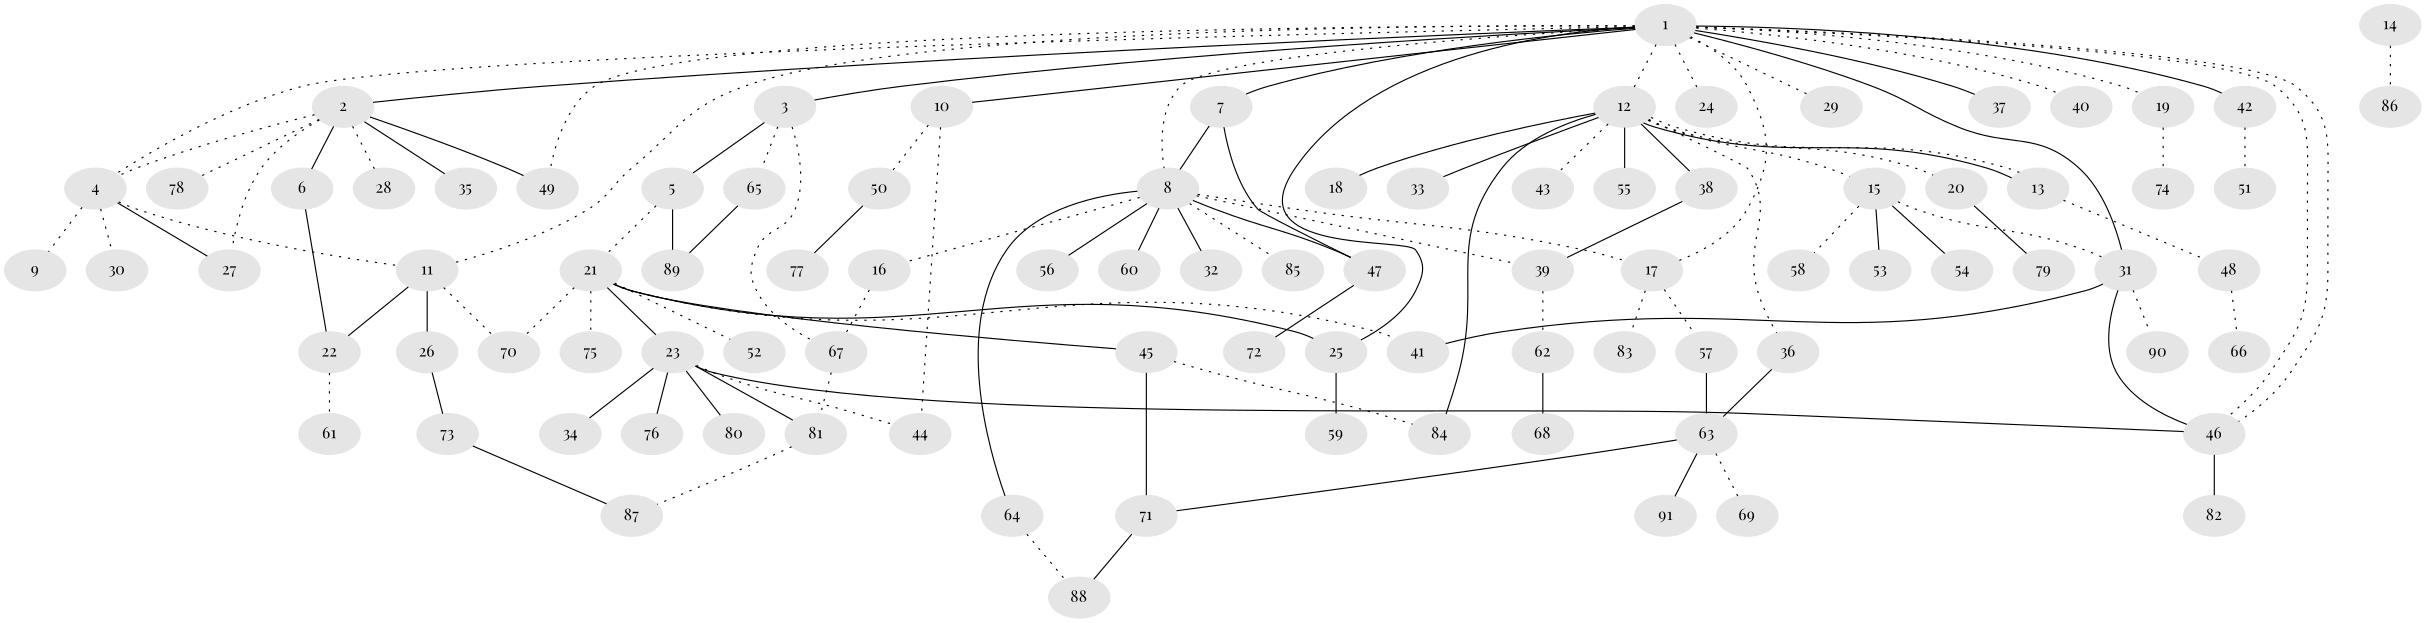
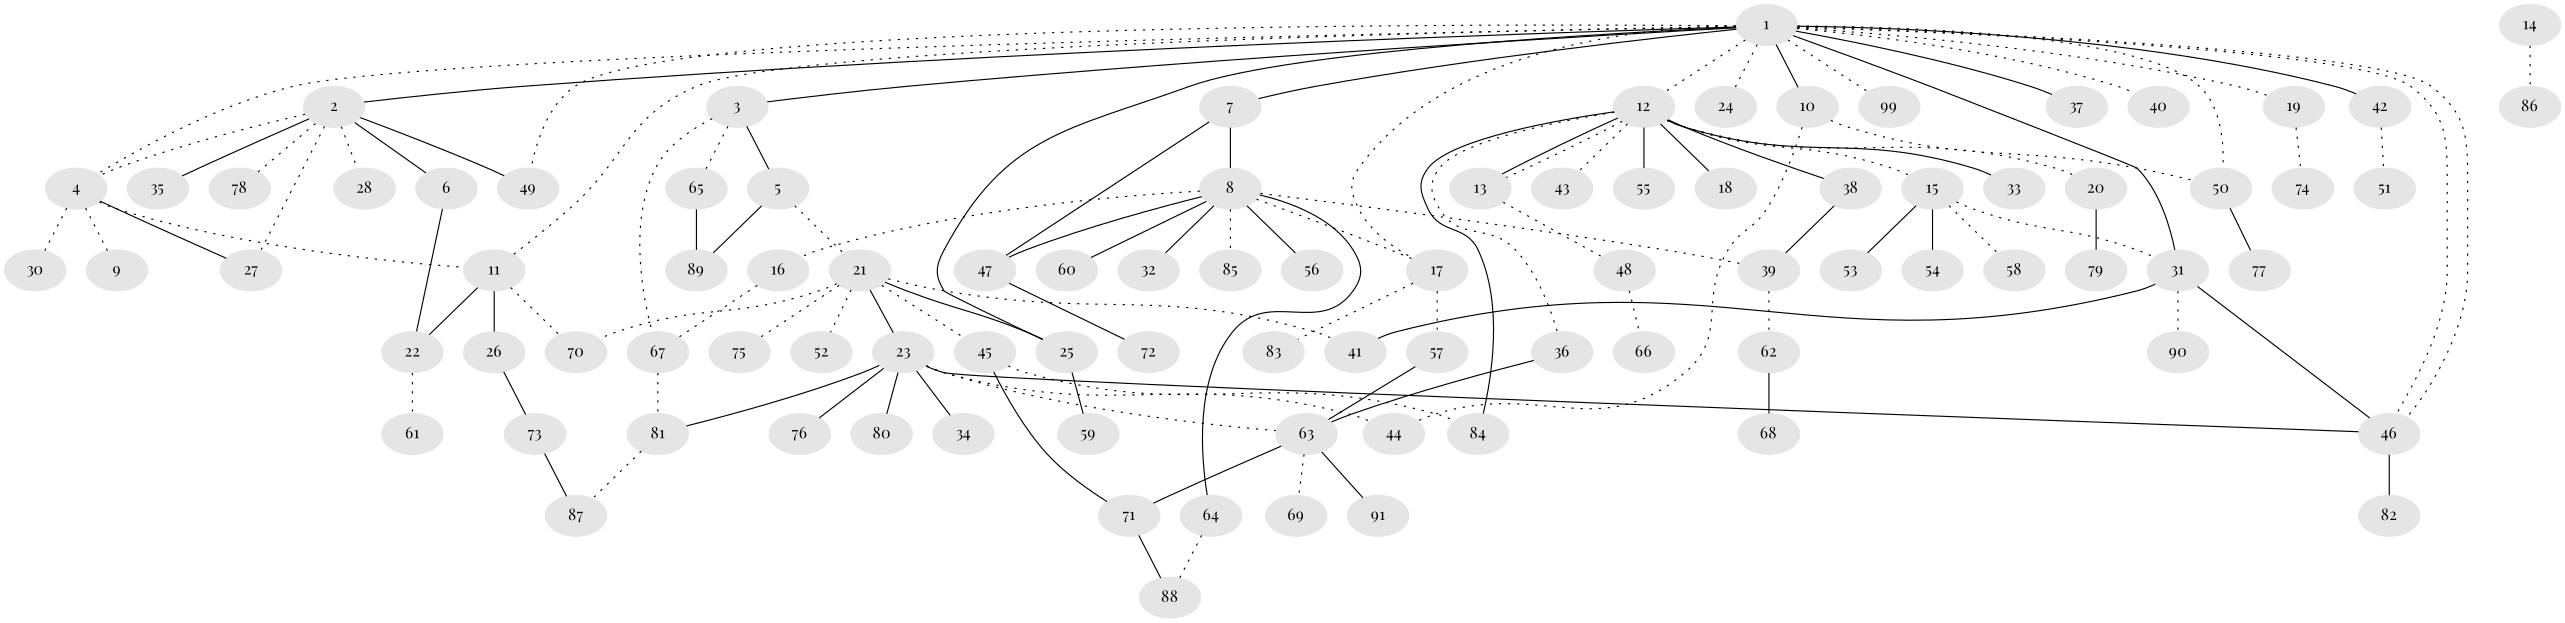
(1322, 54) -> (2132, 56)
(1831, 107) -> (1889, 107)
(876, 327) -> (923, 311)
none -> (1099, 408)
